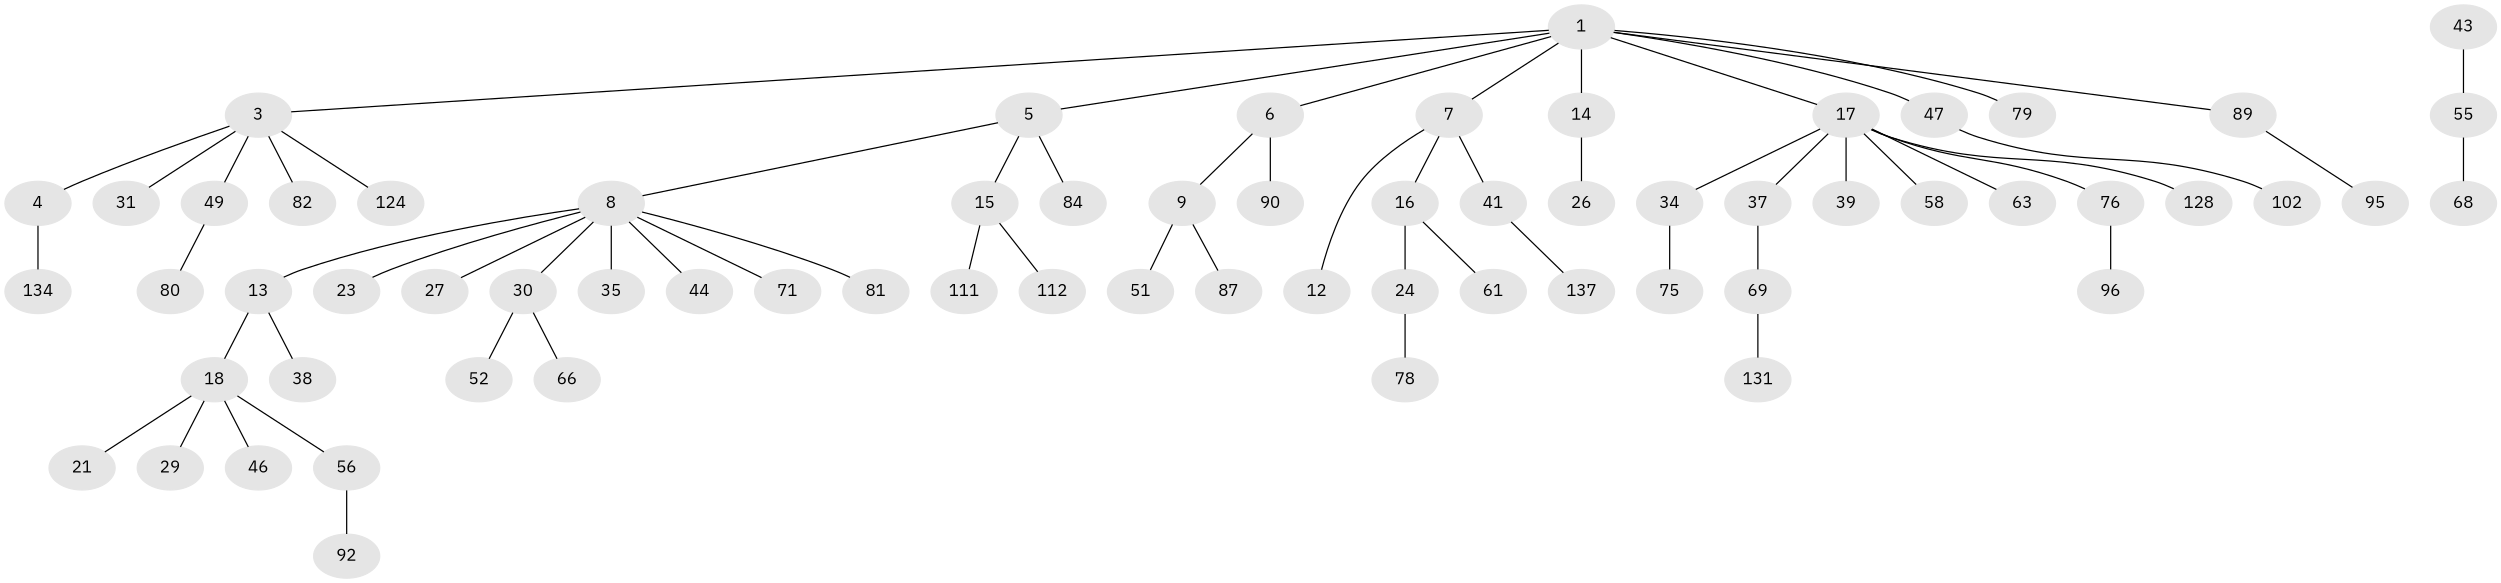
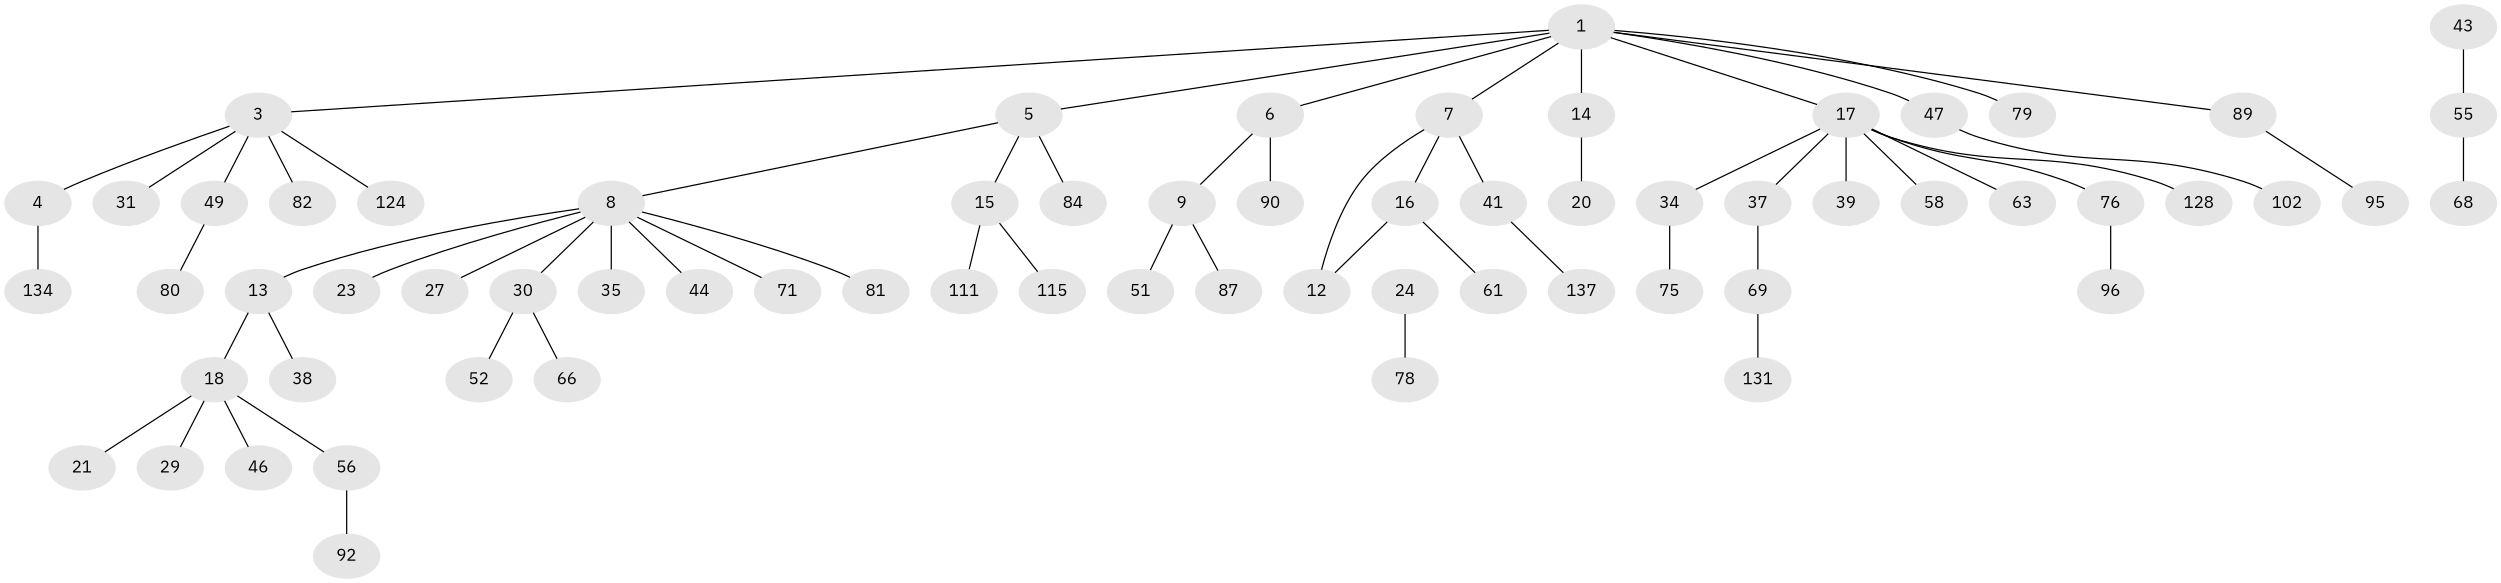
(1581, 203) -> (1581, 203)
(1405, 248) -> (1361, 247)
(1052, 292) -> (1052, 292)
